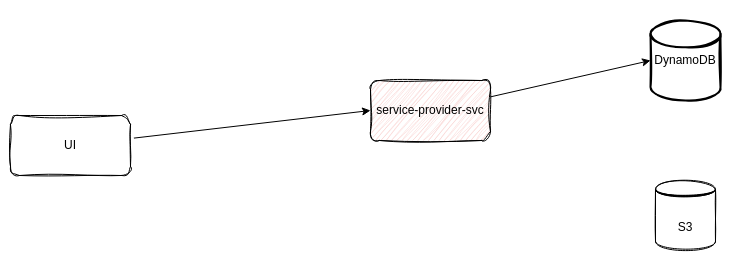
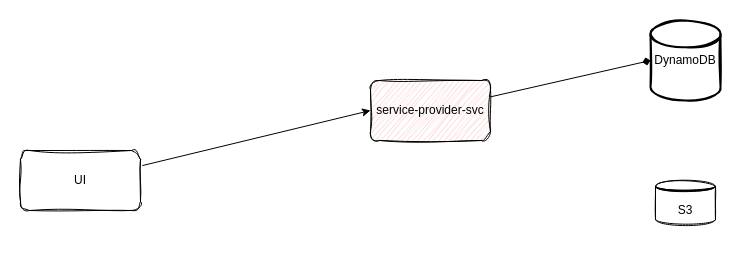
(642, 62) -> (642, 62)
(71, 146) -> (81, 181)
(686, 216) -> (686, 203)
